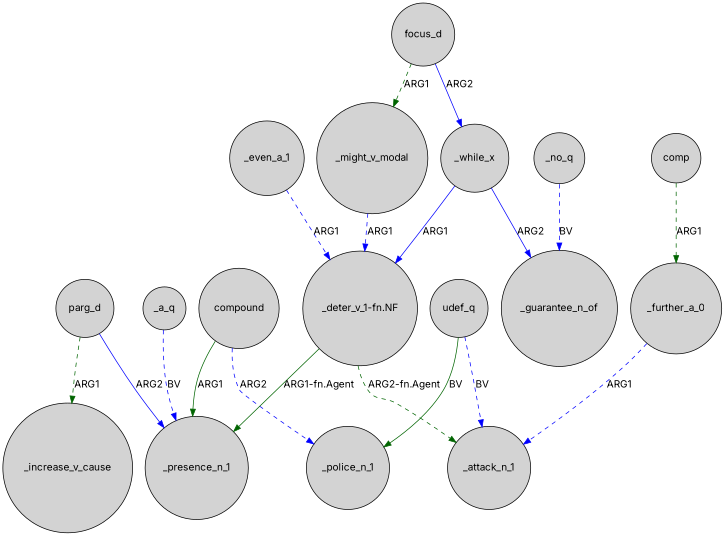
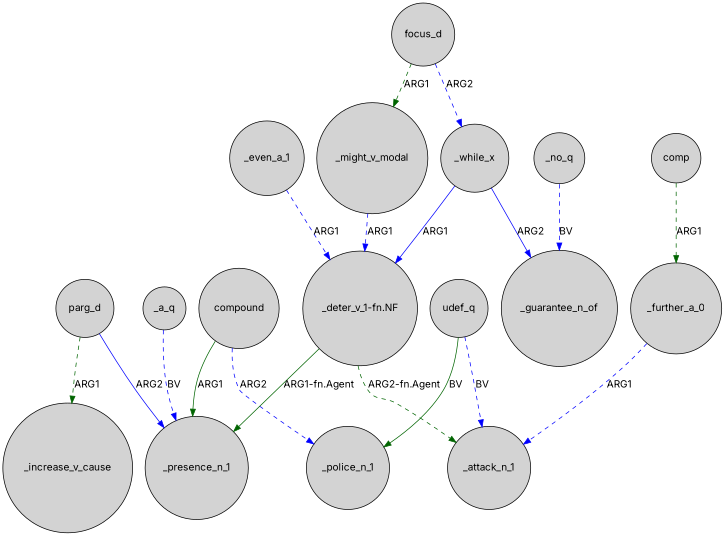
(447, 92) -> (447, 92)
